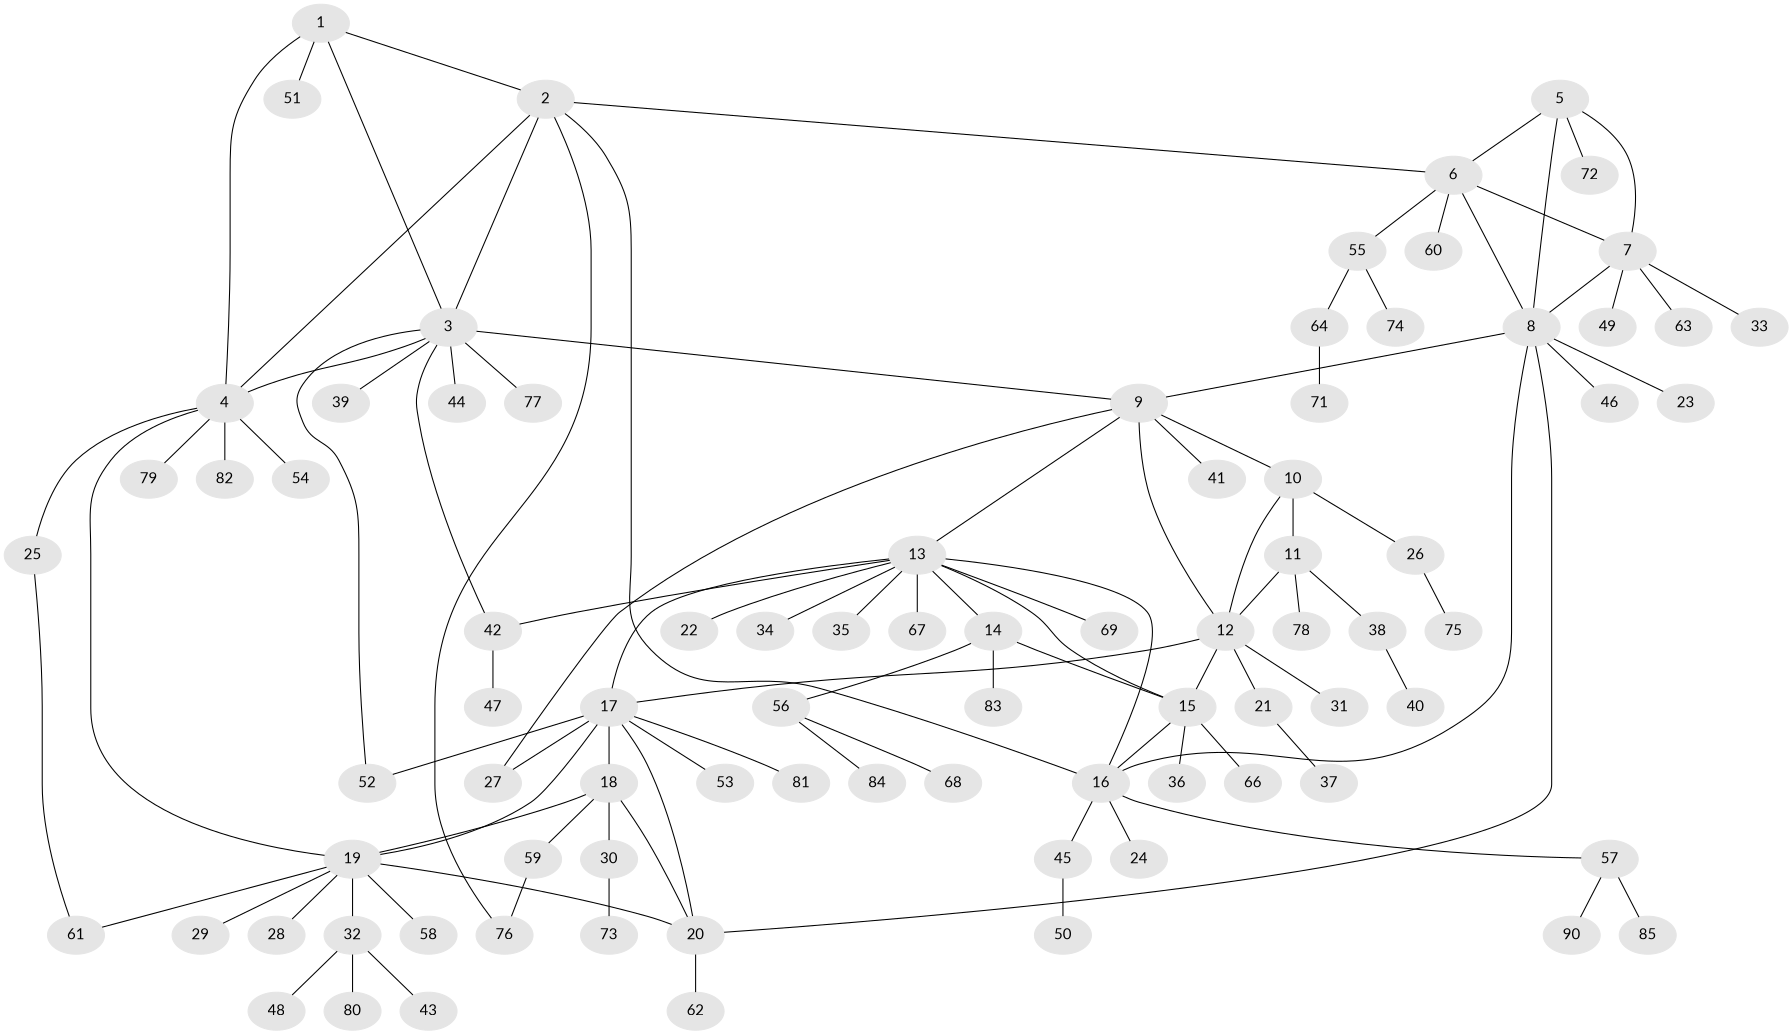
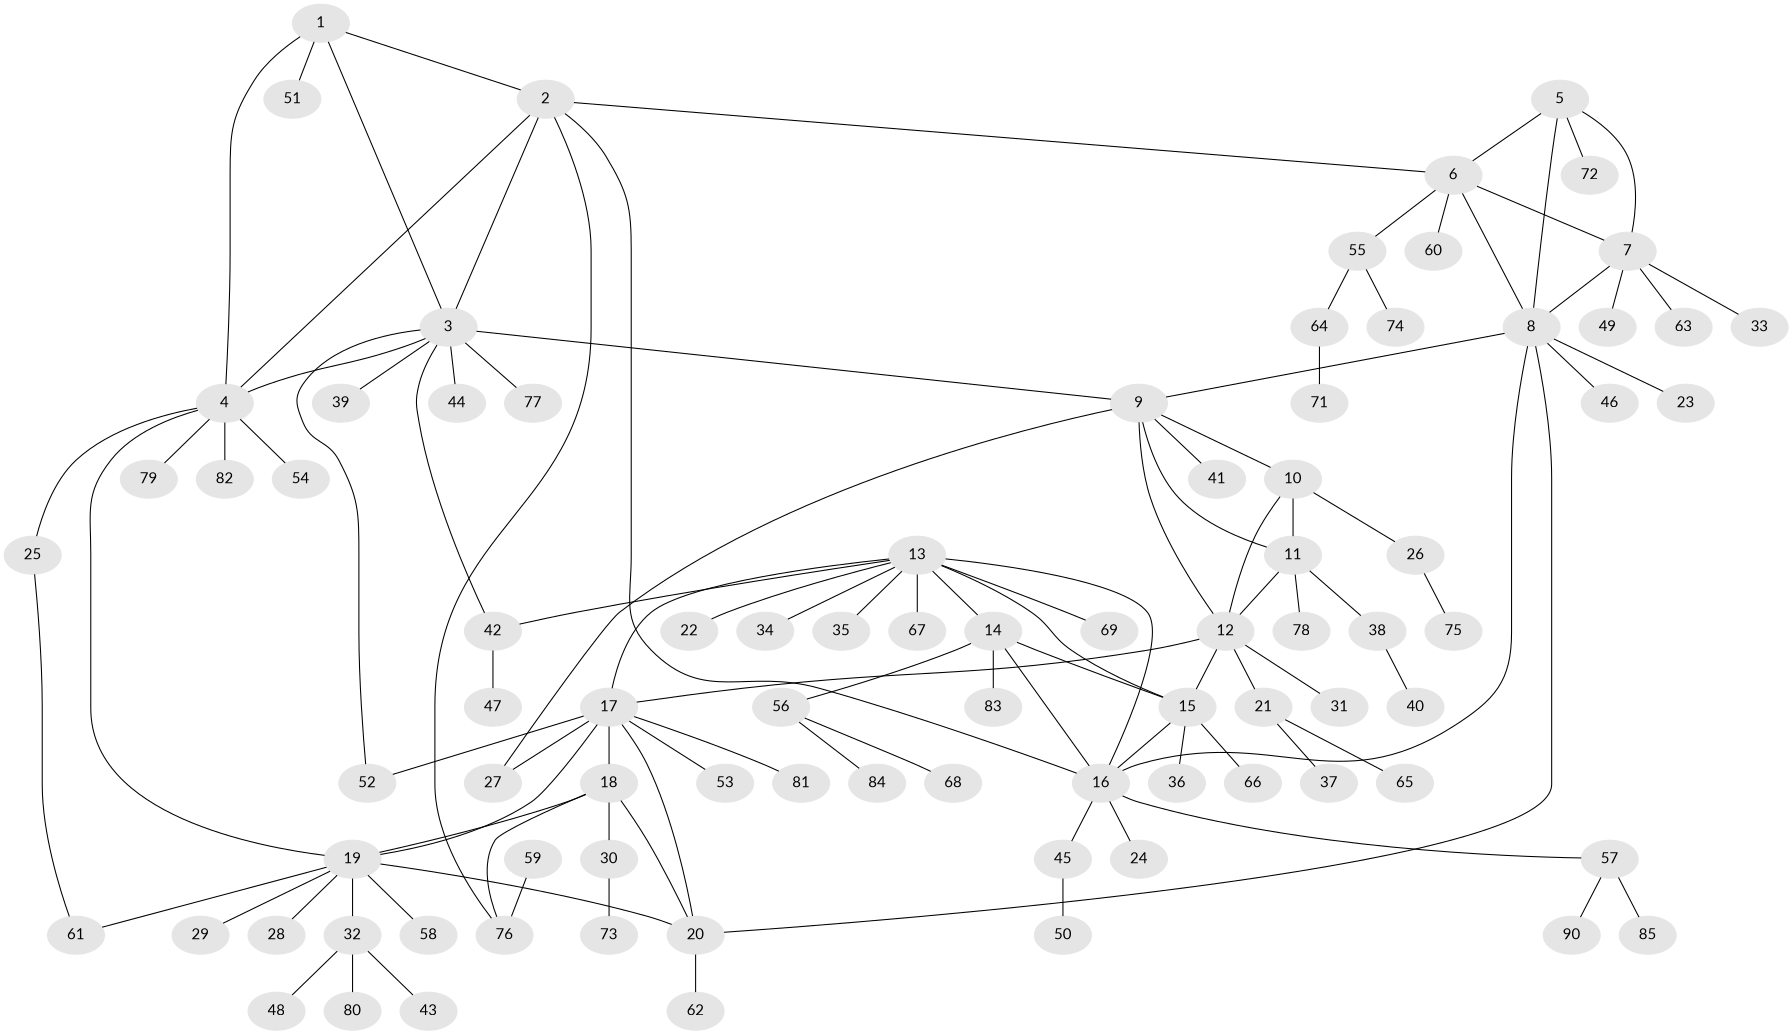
(1028, 479) -> (1185, 504)
none -> (1047, 707)
none -> (1405, 783)
(571, 821) -> (504, 833)
